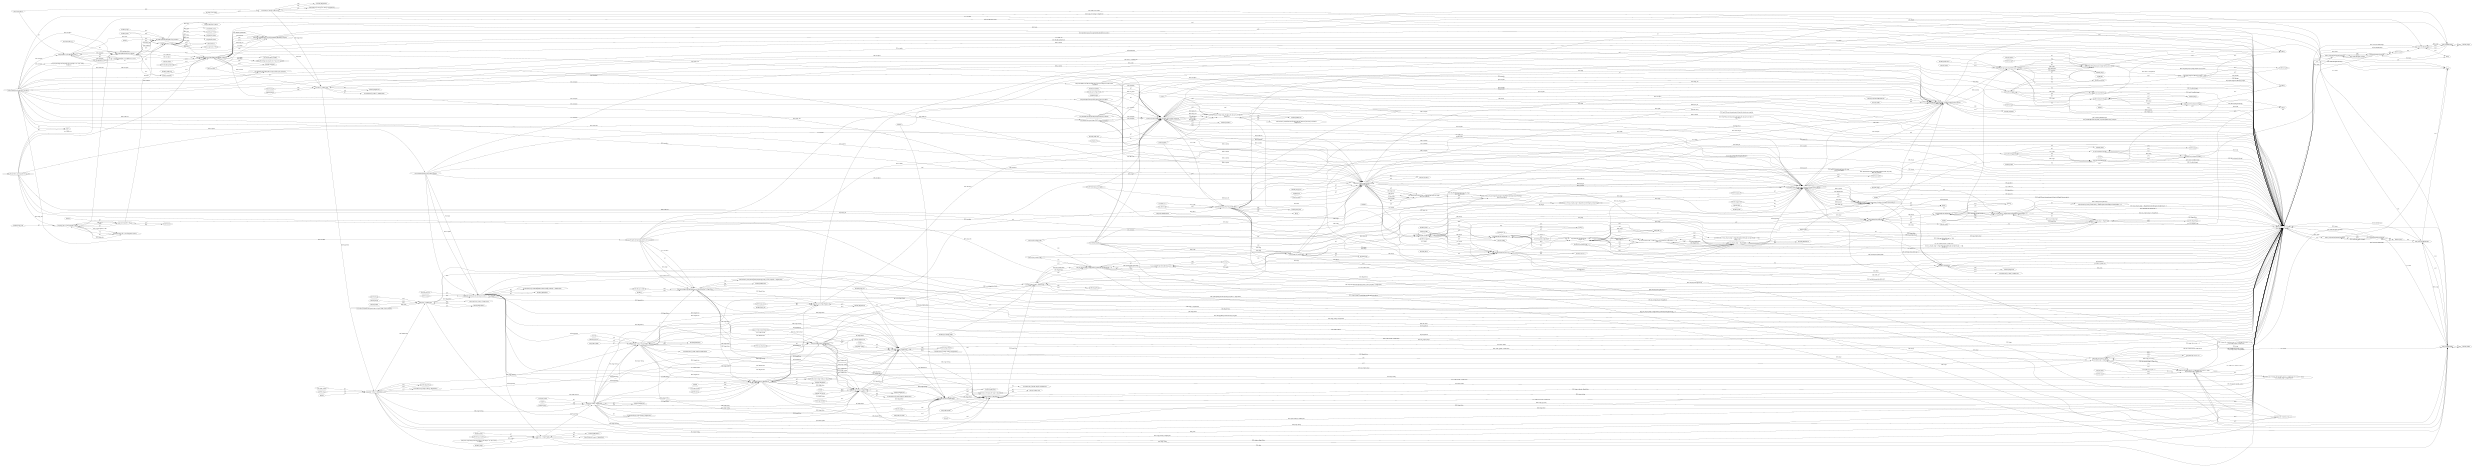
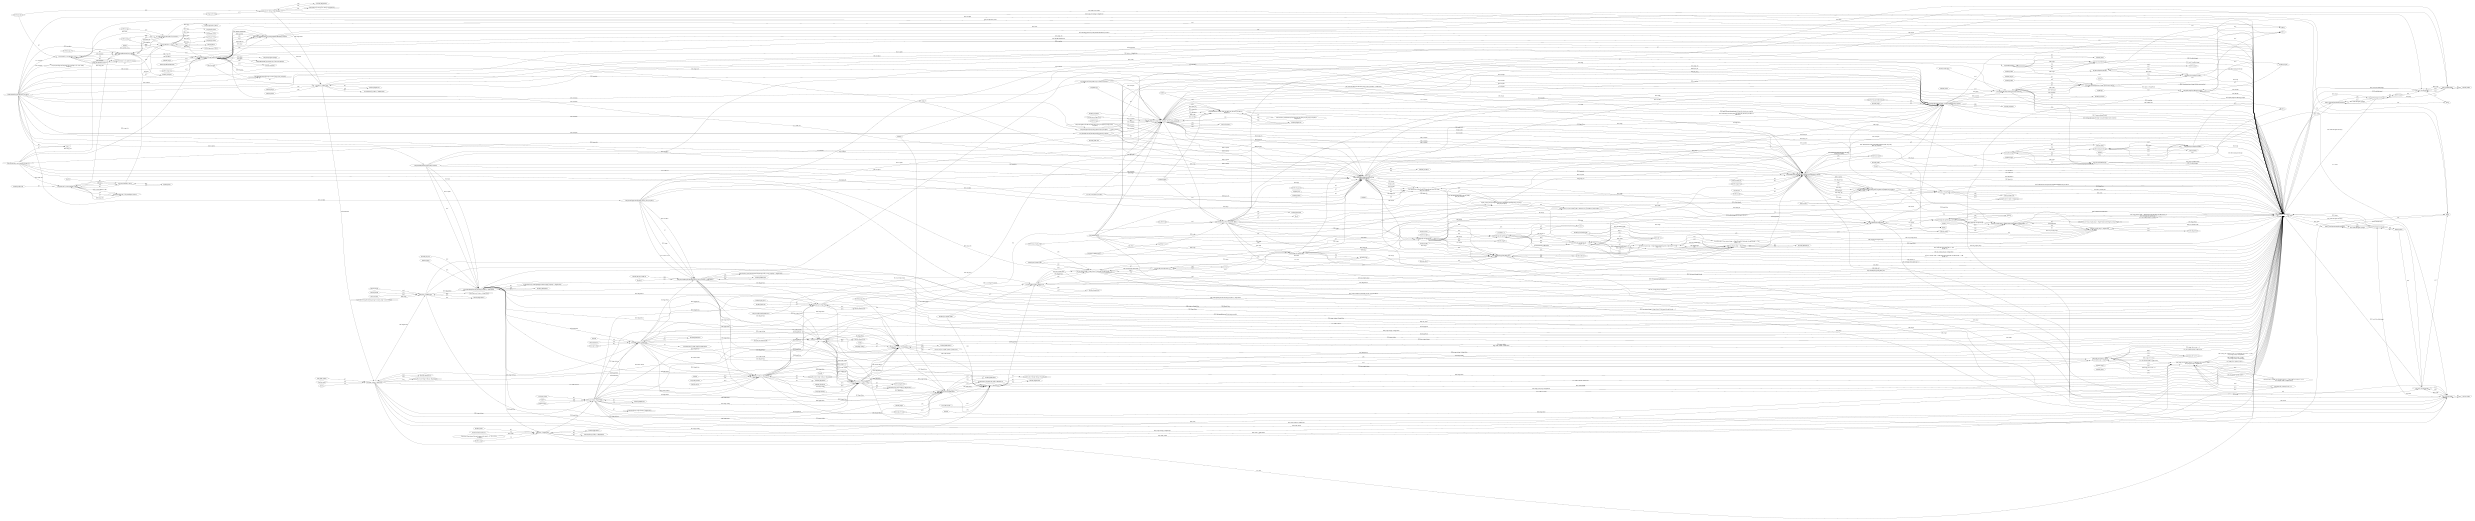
(1196, 213) -> (1128, 248)
